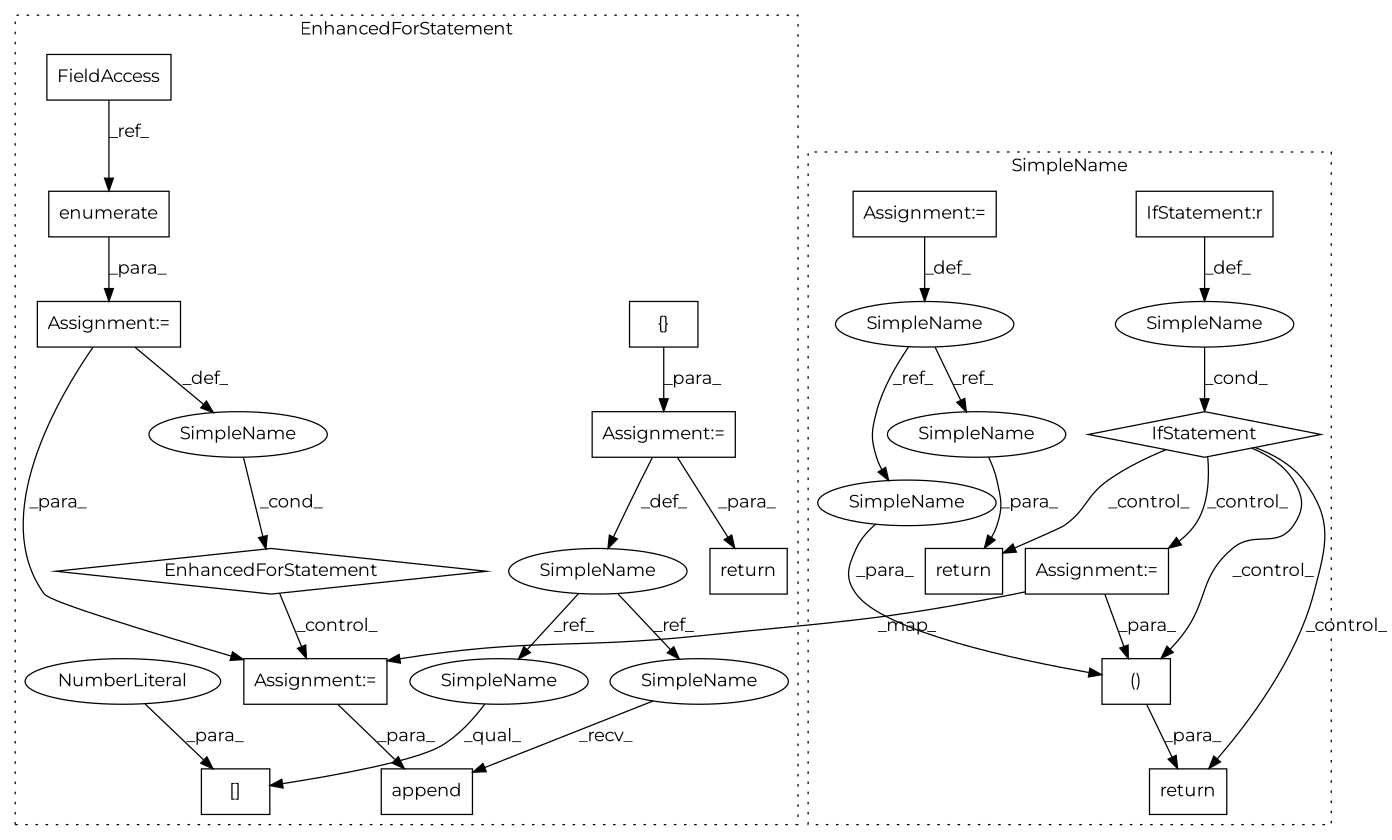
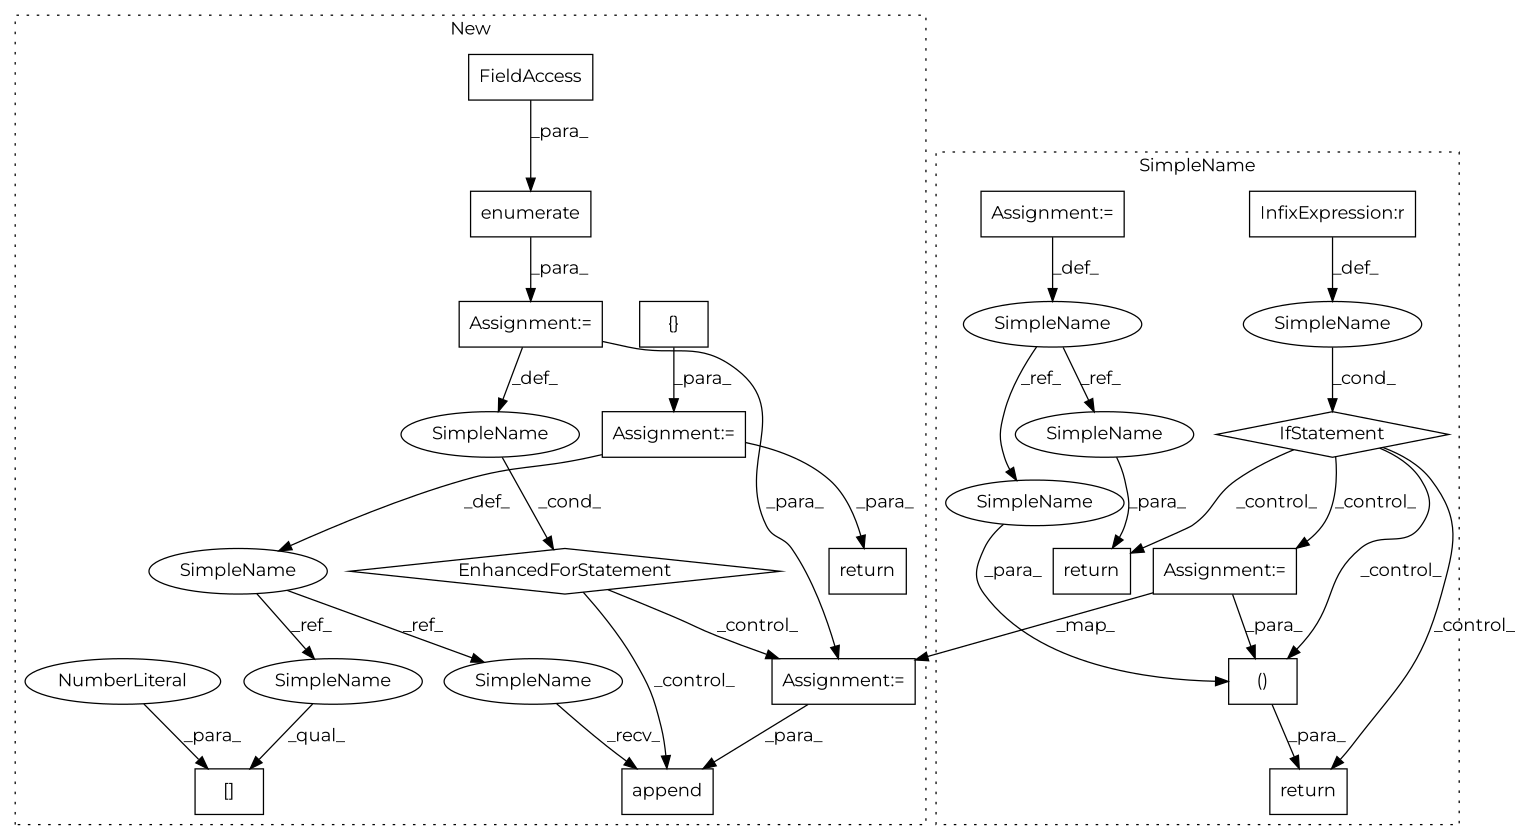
(407, 30) -> (471, 30)
(129, 132) -> (560, 132)
(1205, 214) -> (1333, 214)
none -> (638, 667)
